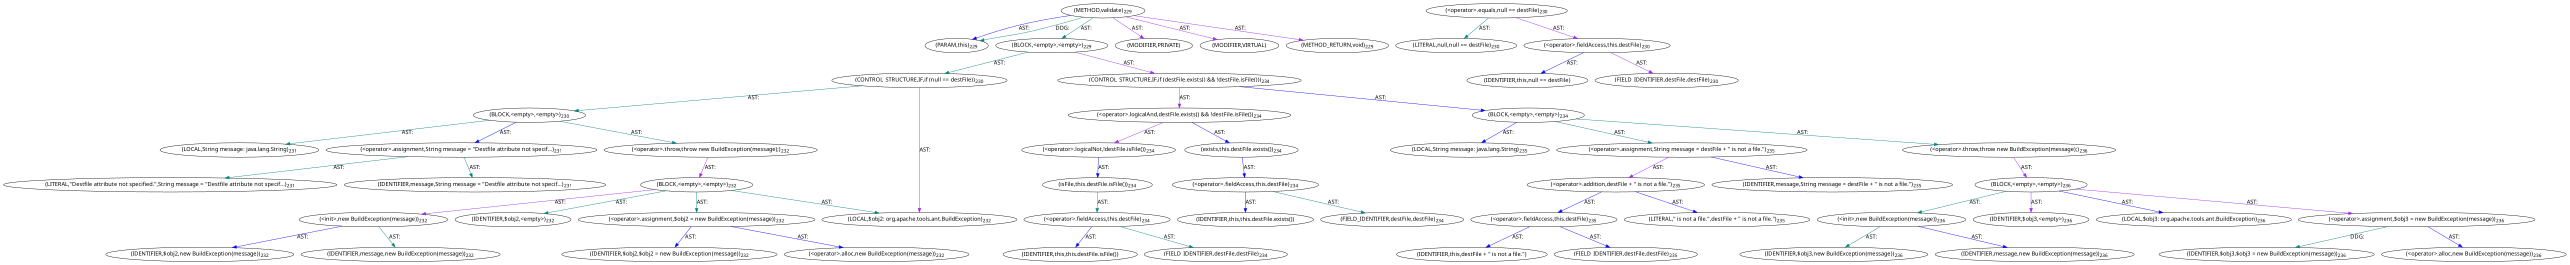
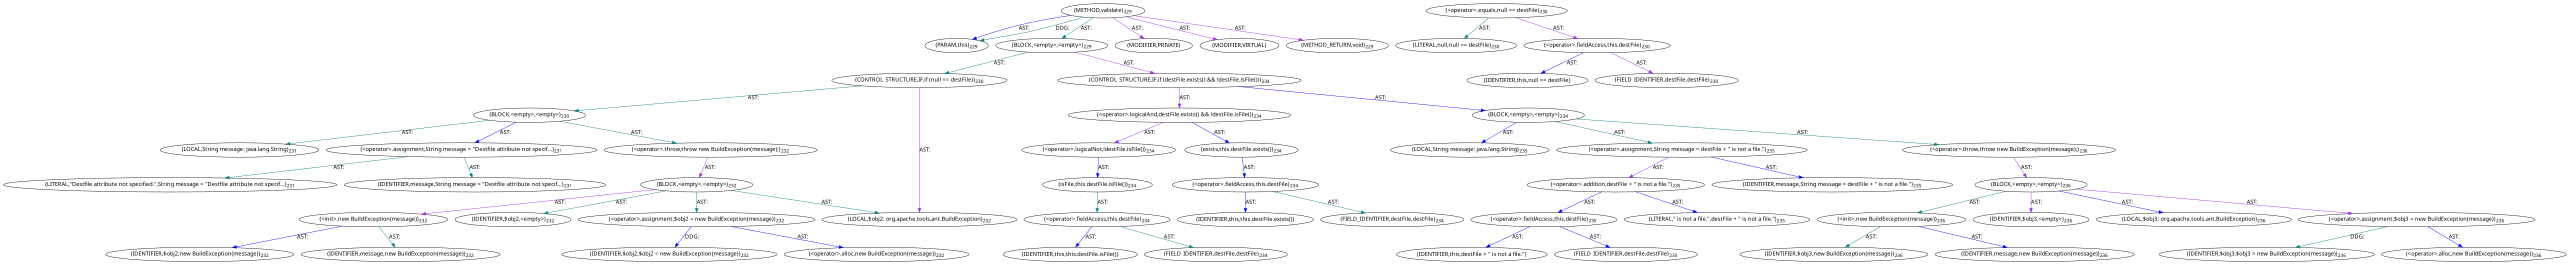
(691, 237) -> (693, 237)
